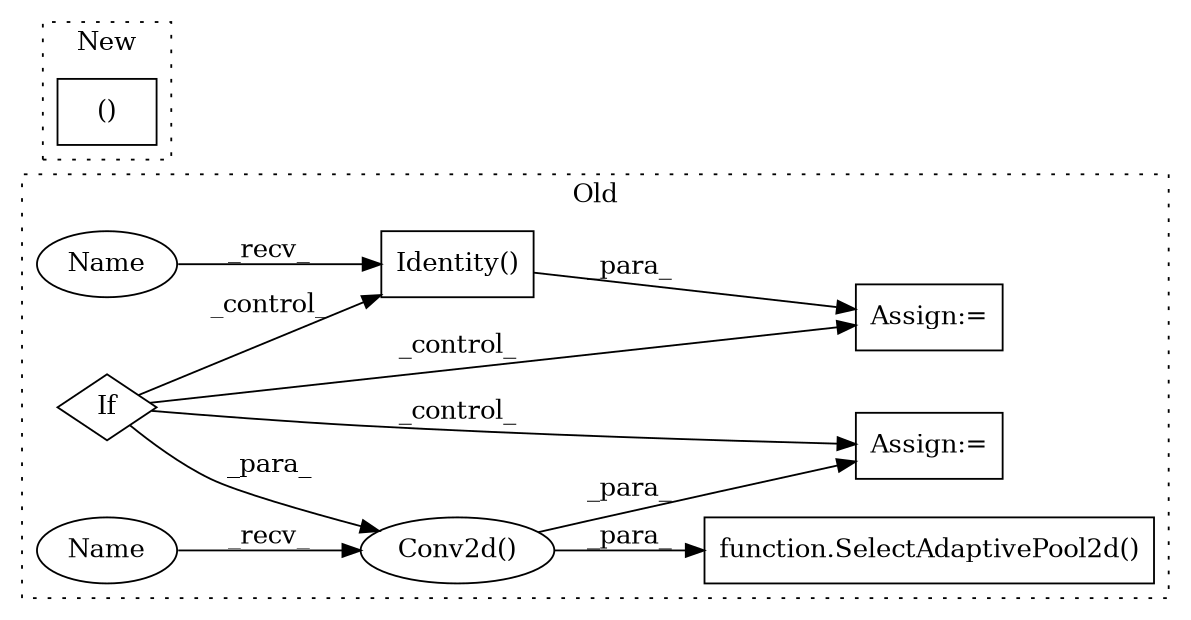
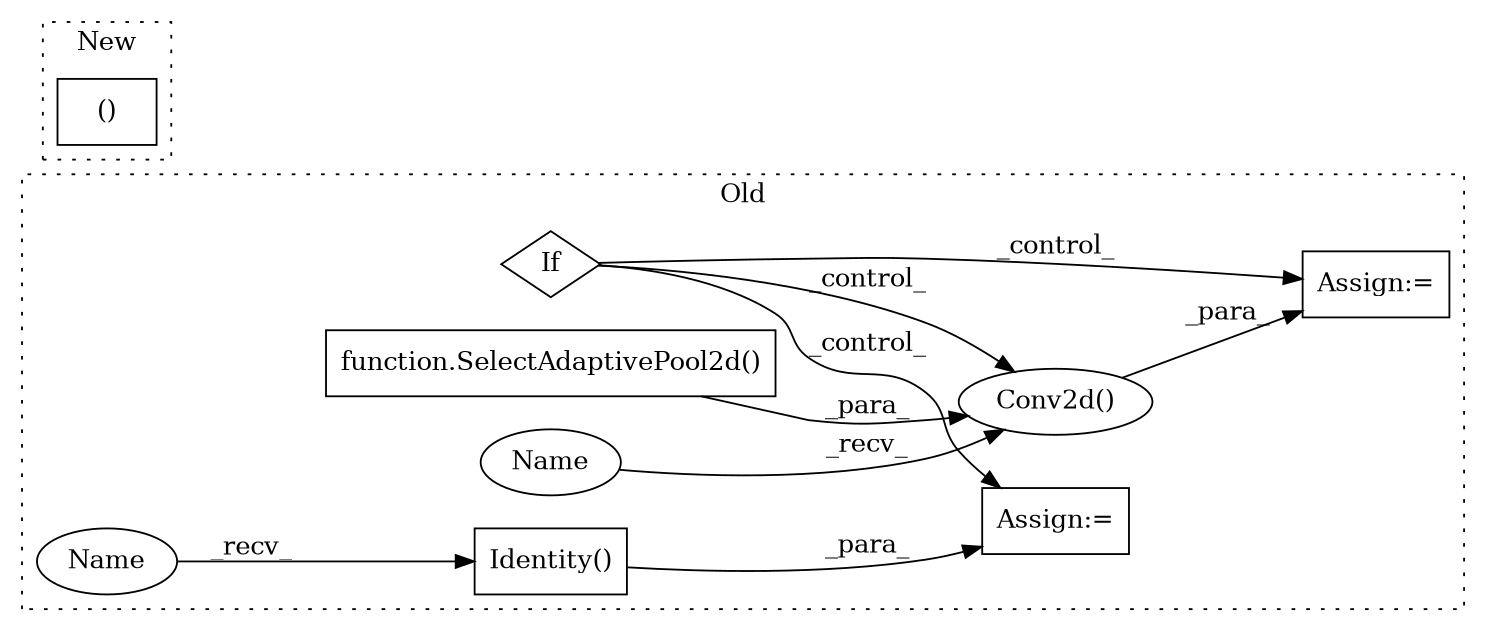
(251, 349) -> none
(269, 465) -> (867, 280)
(620, 550) -> (824, 422)
